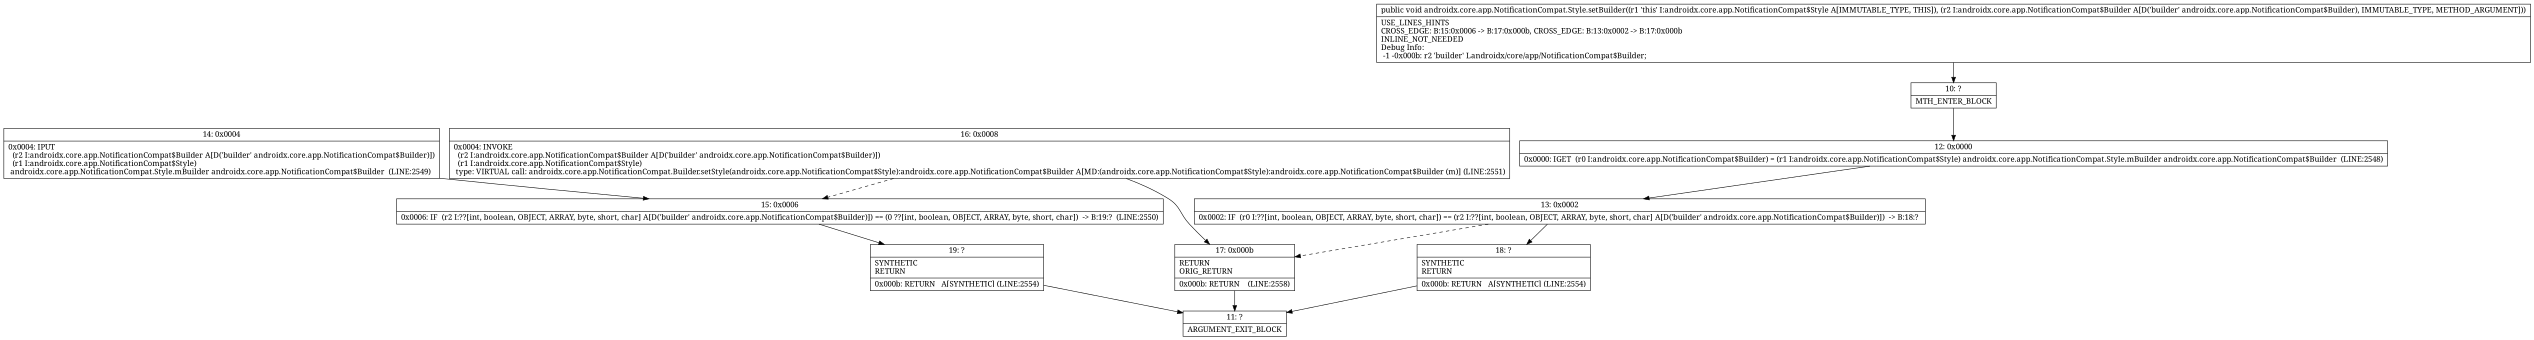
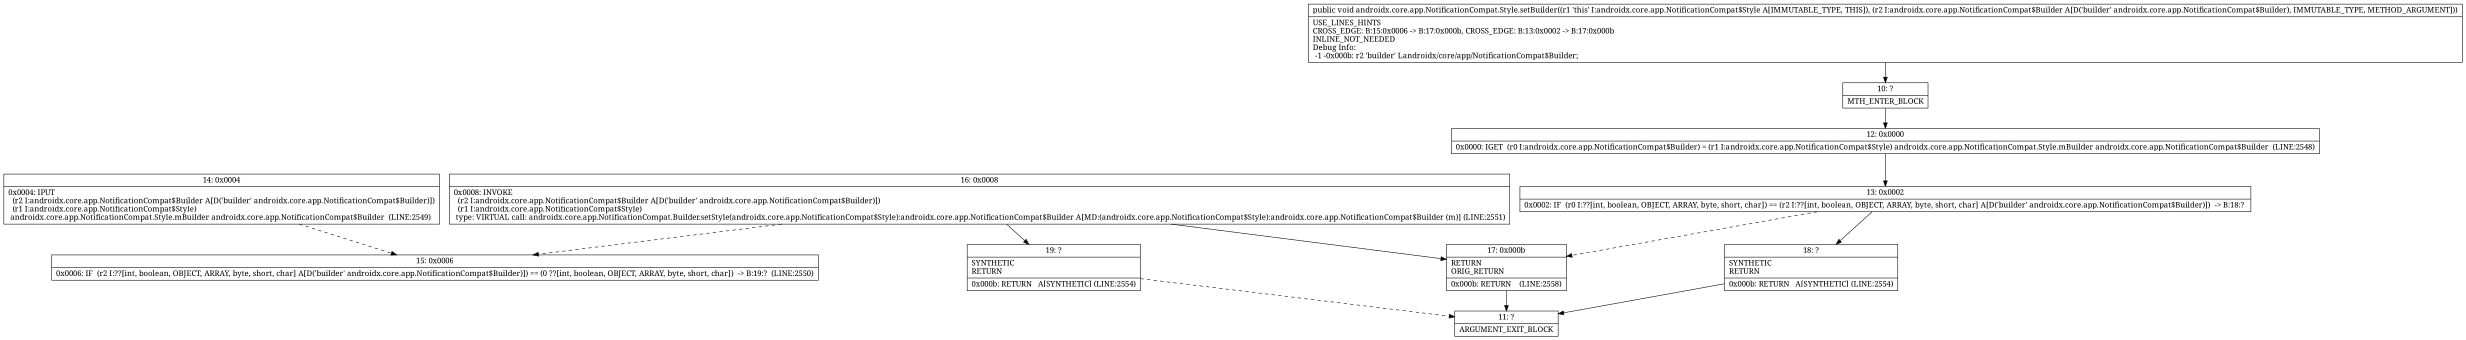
(485, 147) -> (485, 193)
(541, 189) -> (345, 239)
(849, 233) -> (1016, 232)
(1111, 299) -> (1295, 297)
